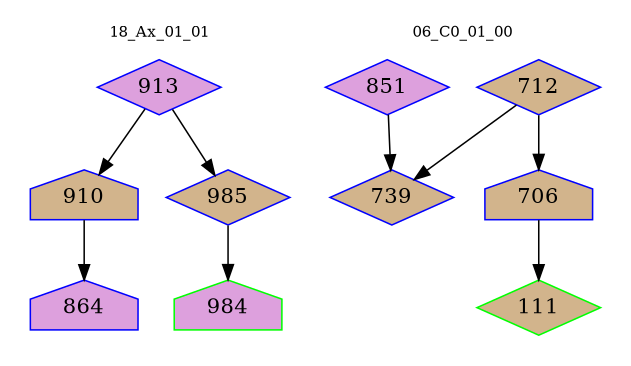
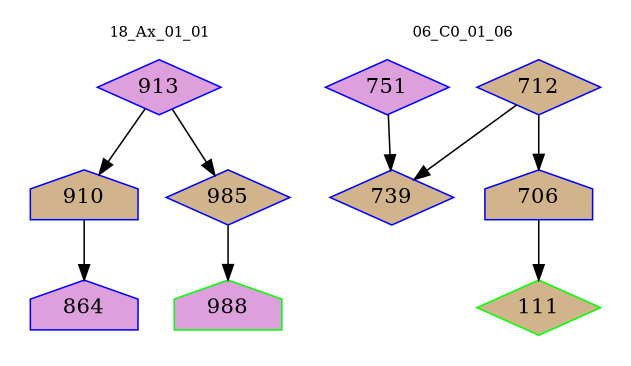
(463, 33) -> (463, 33)
(387, 87) -> (387, 87)
(228, 308) -> (228, 308)
